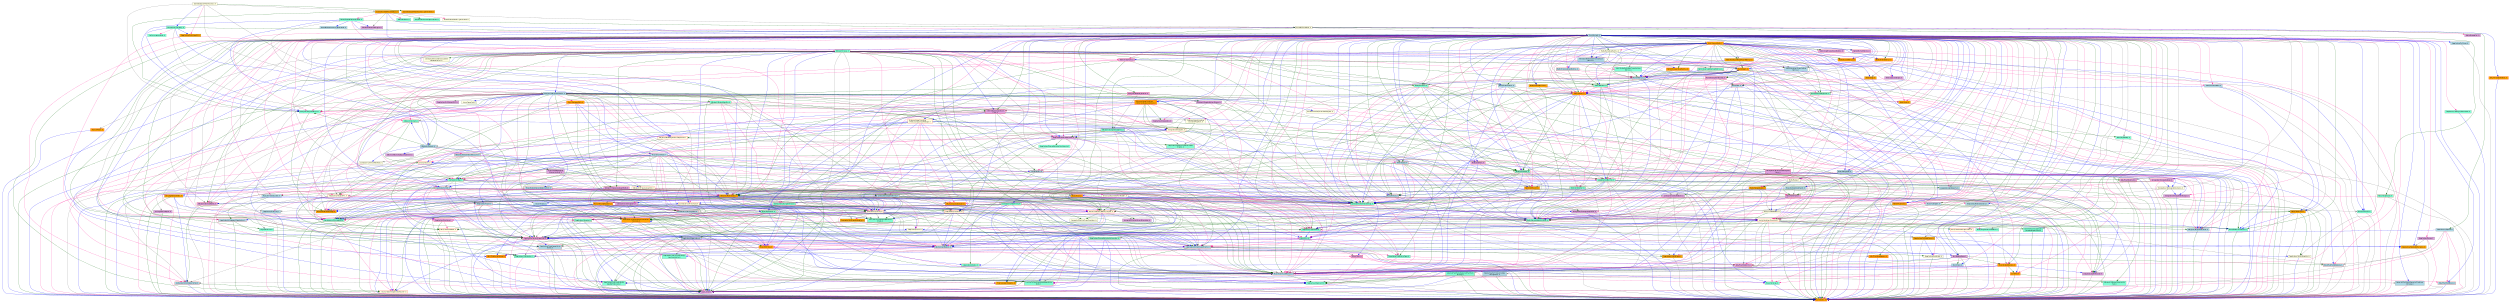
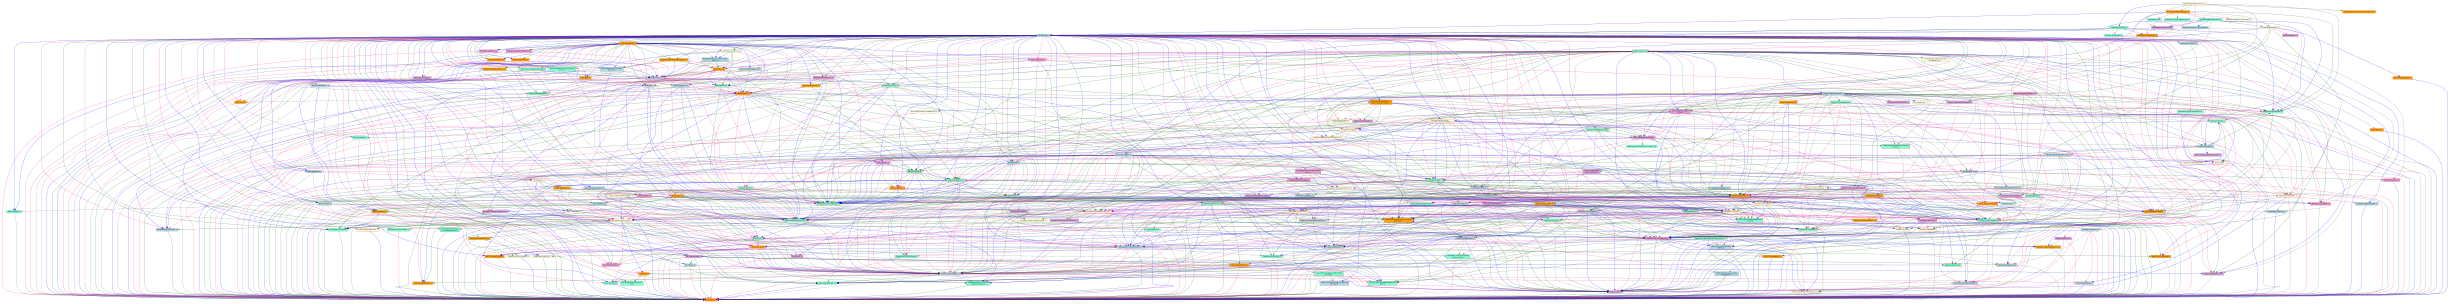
(1586, 141) -> (844, 119)
(1899, 204) -> (325, 204)
